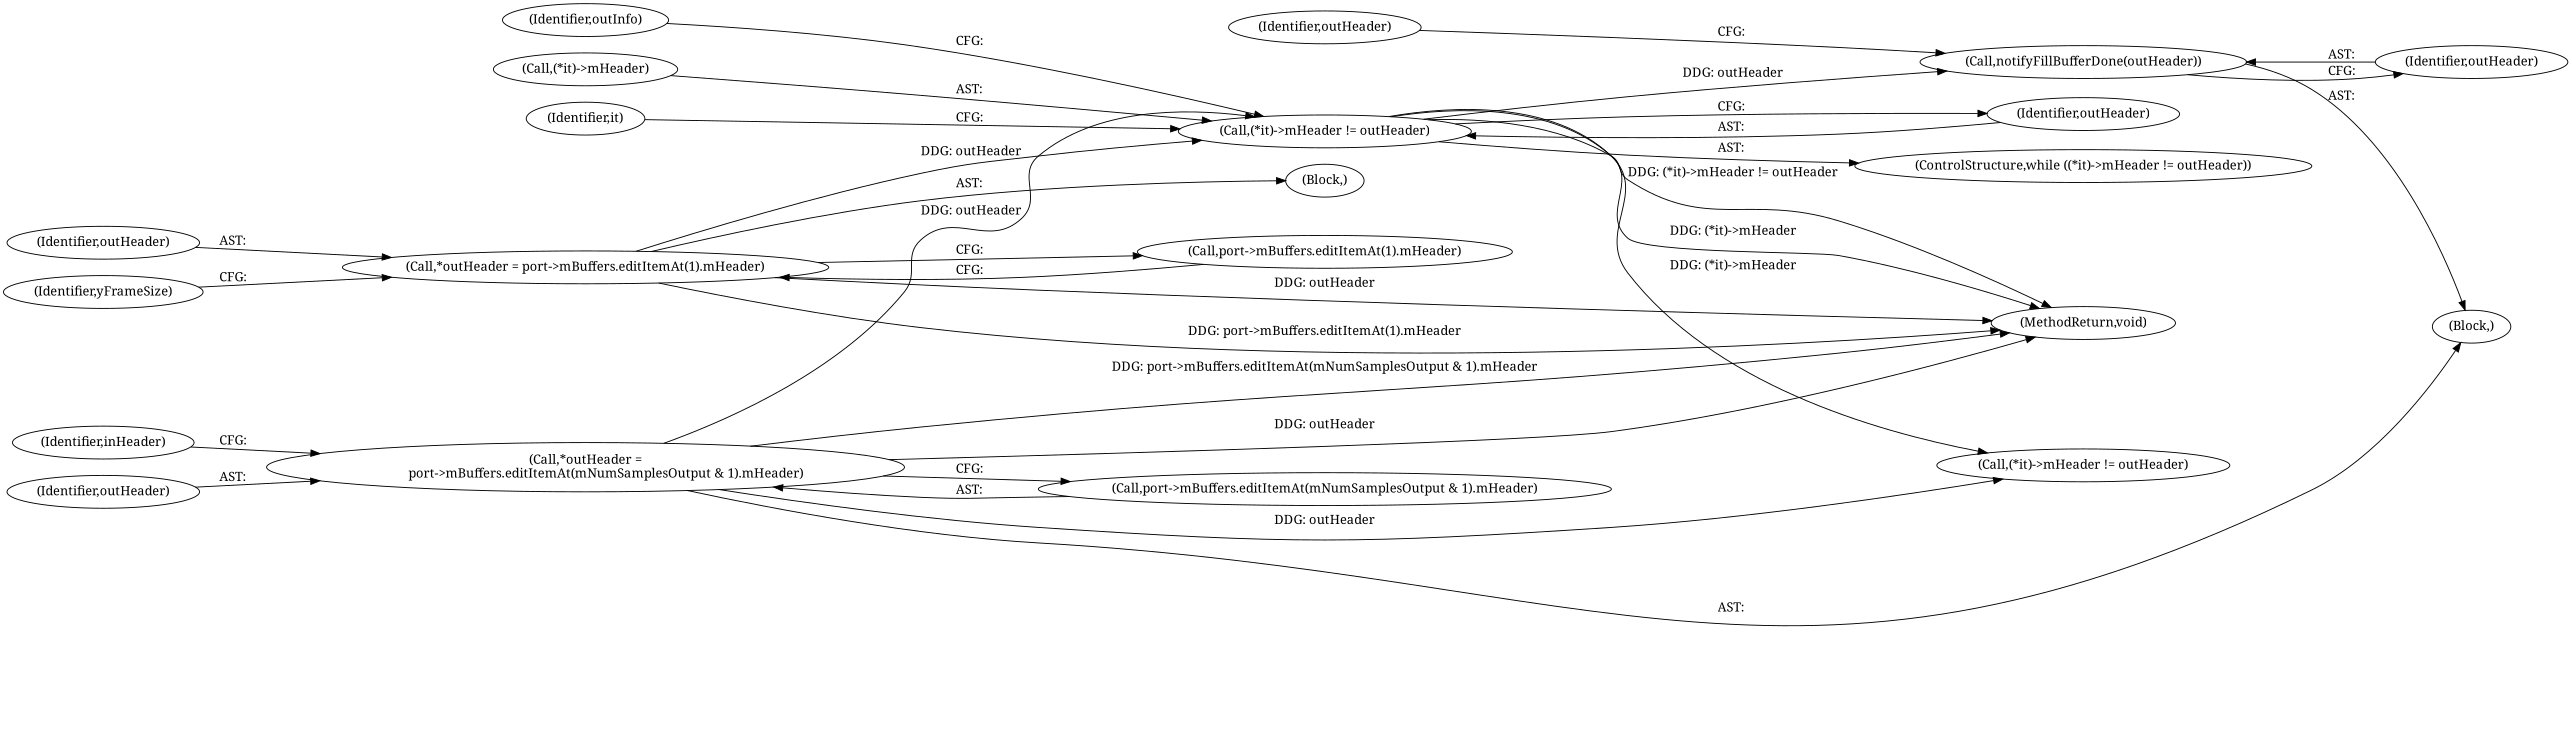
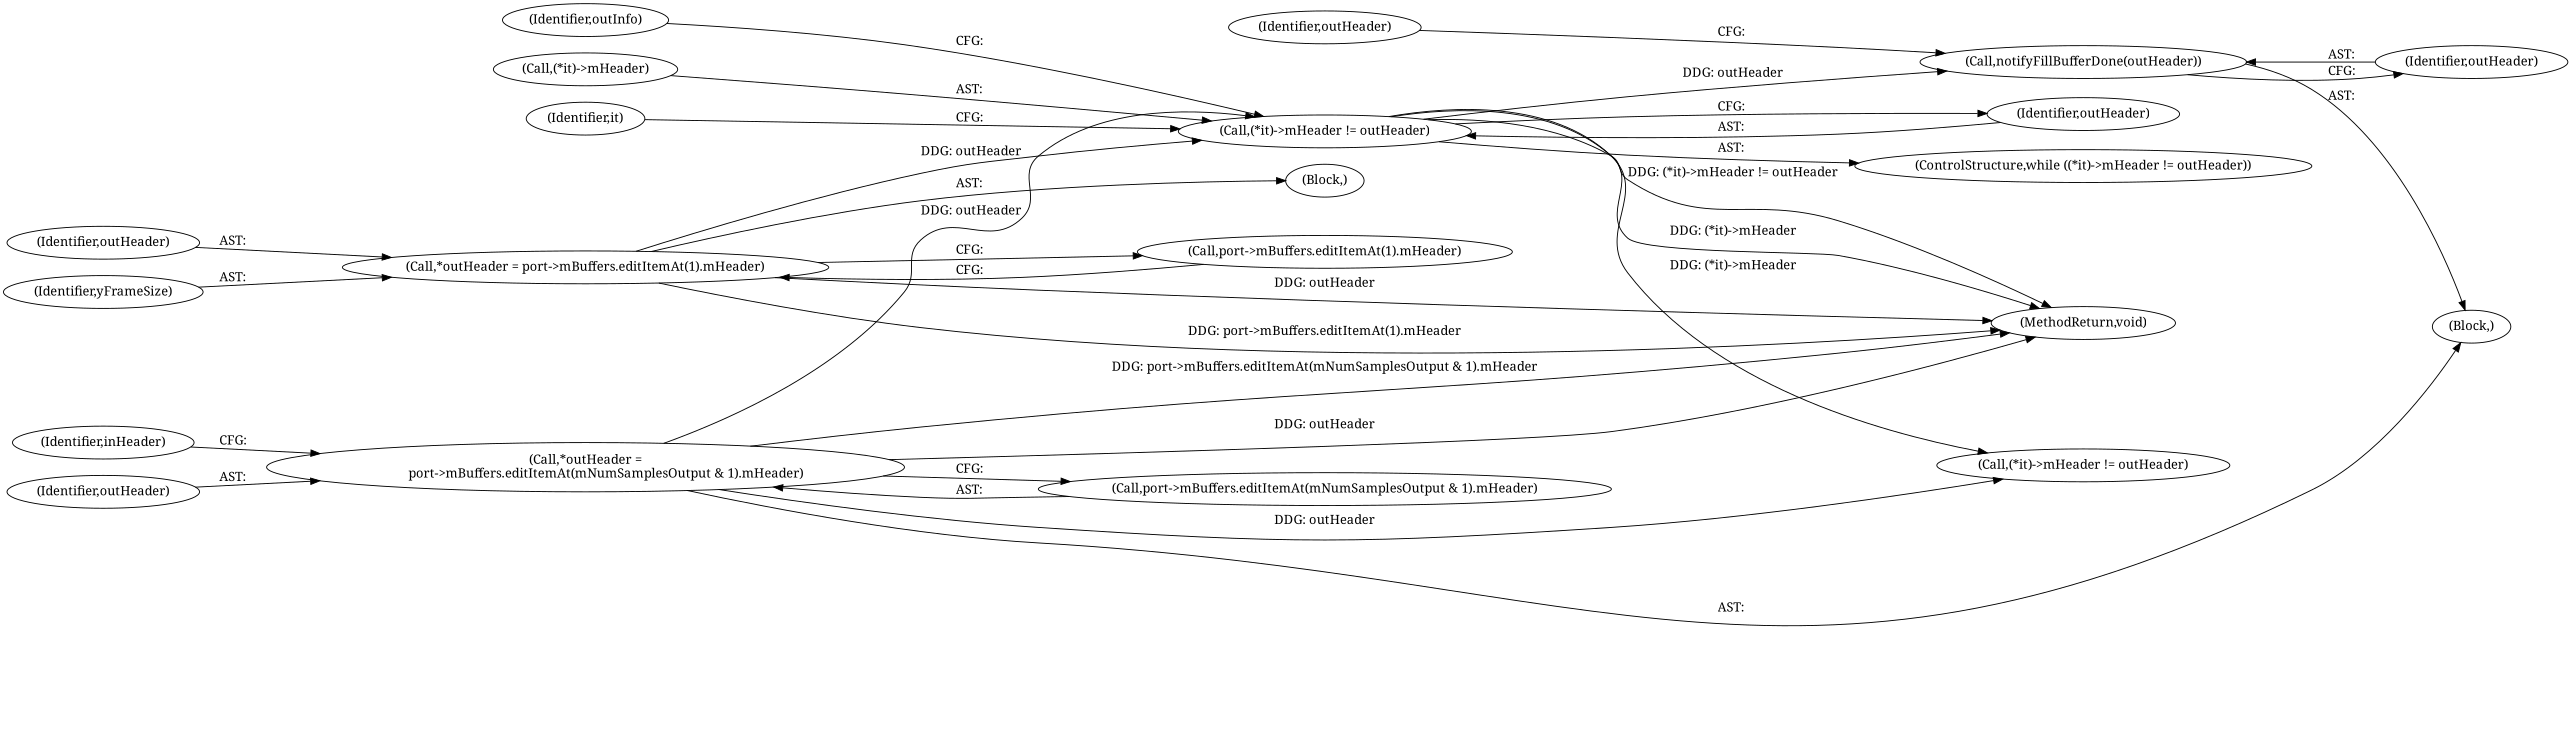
(235, 278) -> (235, 278)
